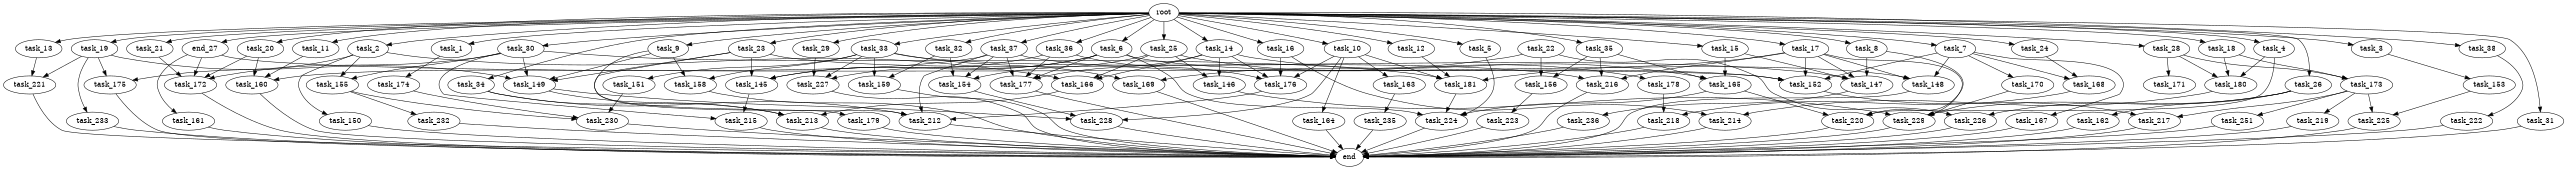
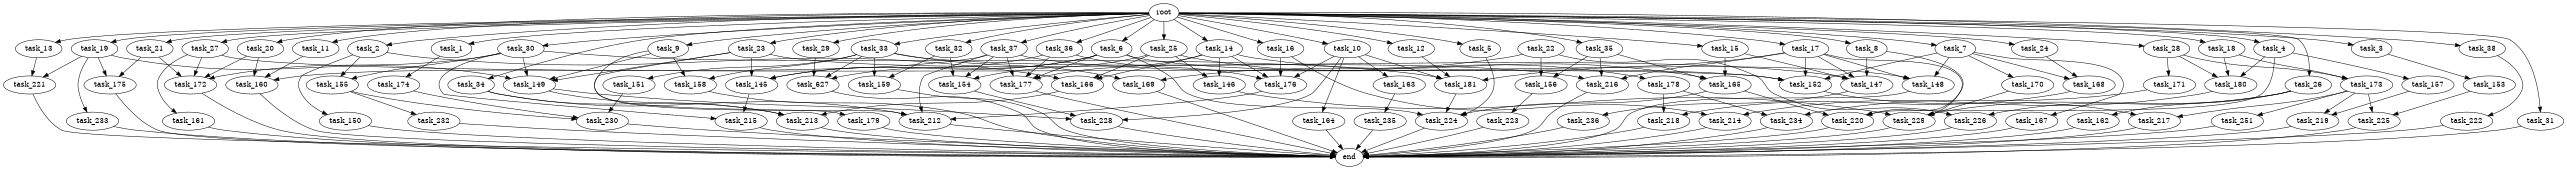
(205, 49) -> (205, 49)
(208, 71) -> (132, 65)
(813, 85) -> (813, 85)
none -> (2428, 85)
none -> (1786, 121)
